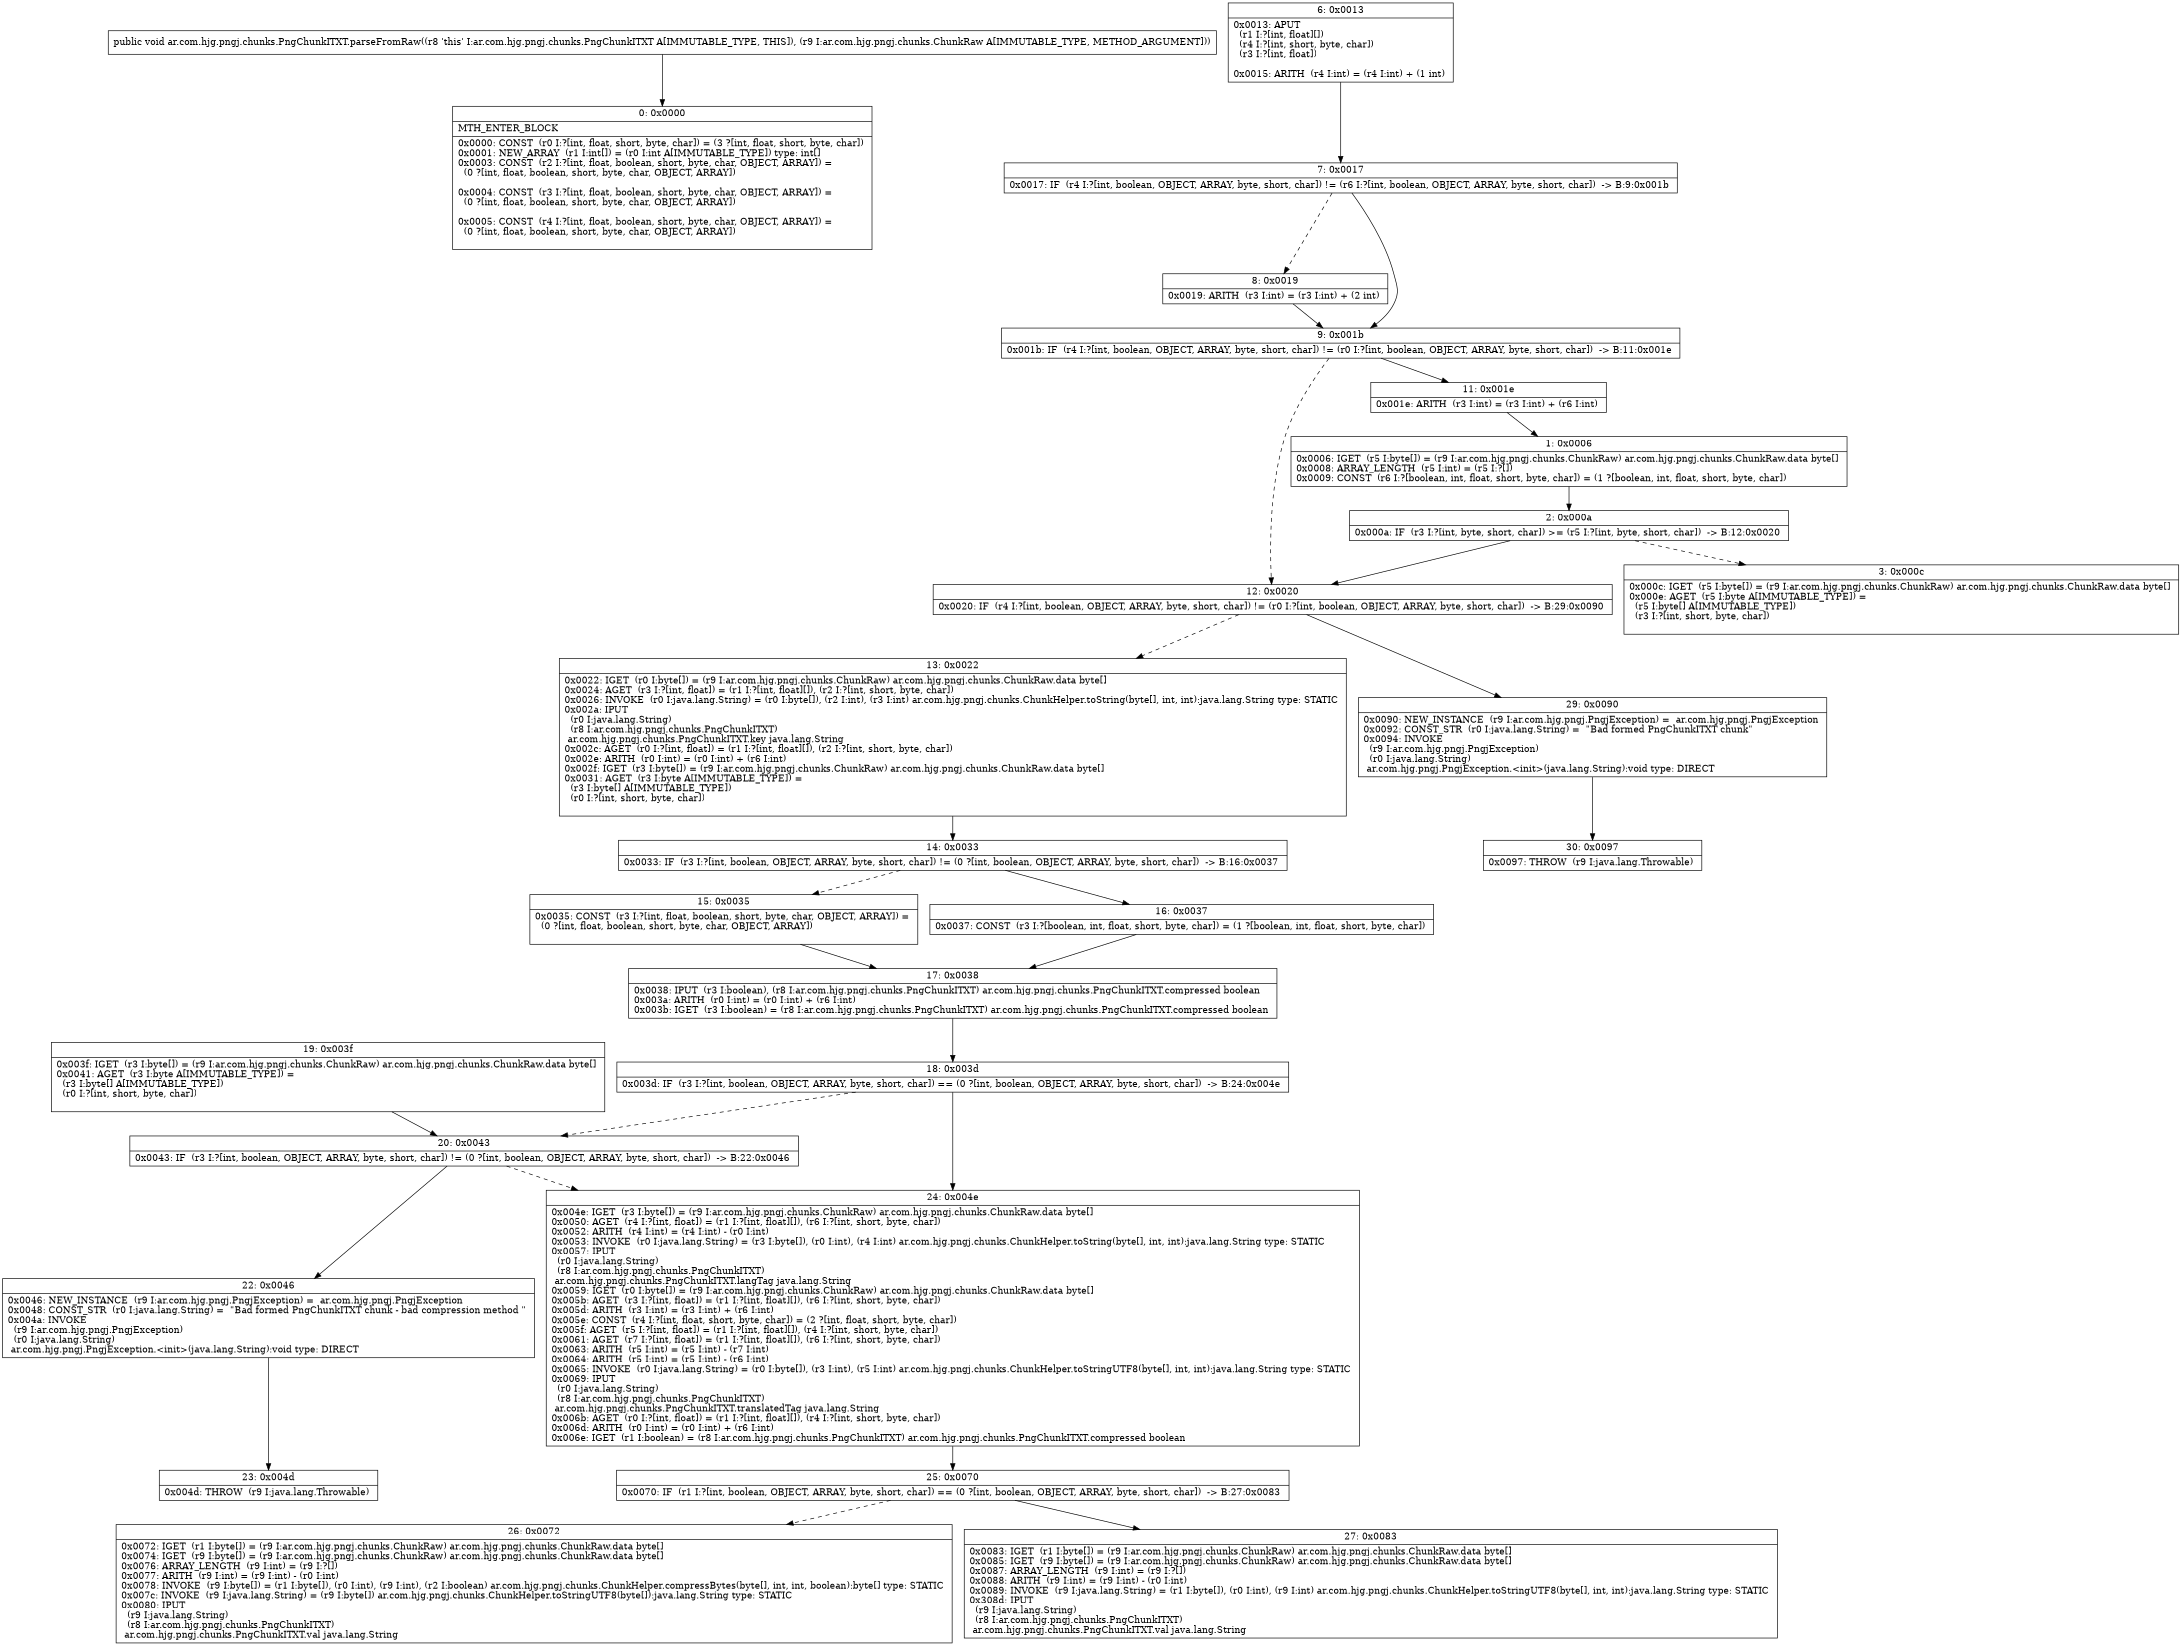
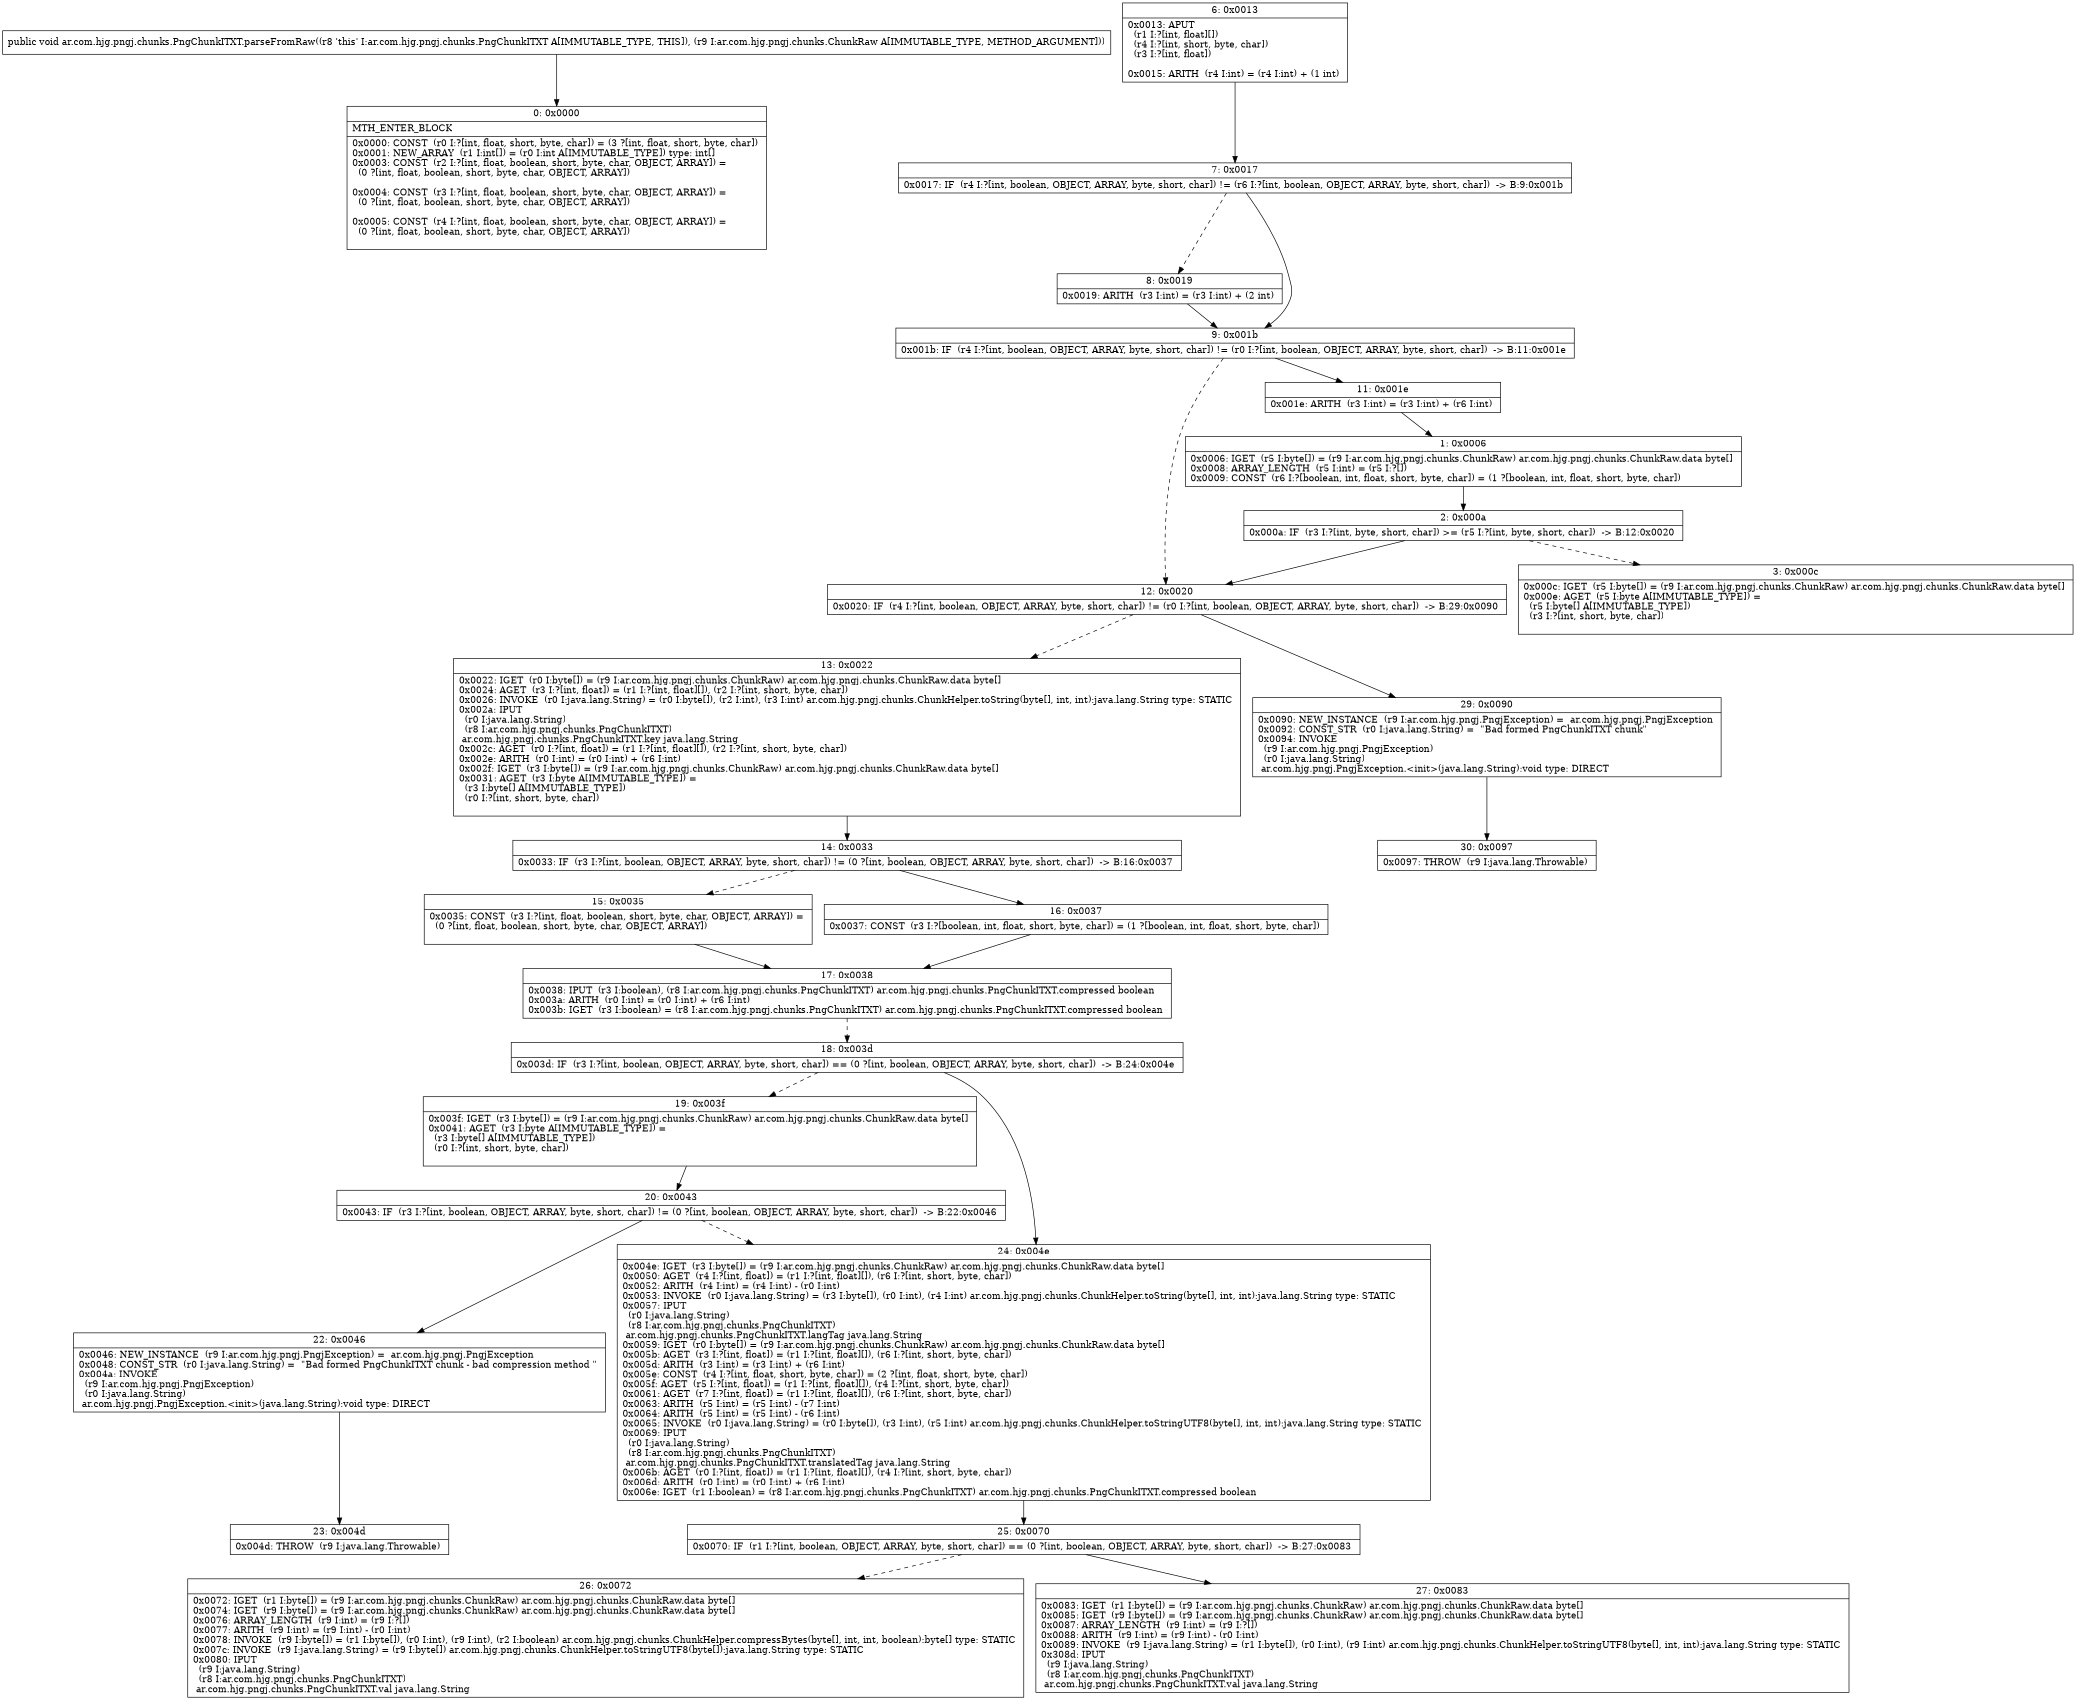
(953, 1037) -> (847, 1027)
(712, 1114) -> (797, 1083)
